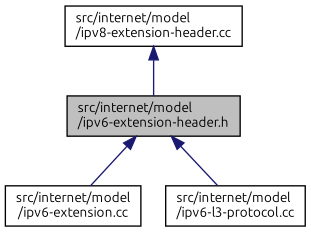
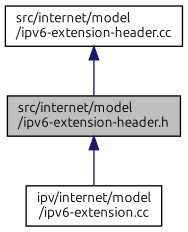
(154, 26) -> (94, 26)
(73, 206) -> (94, 206)
(235, 206) -> none
